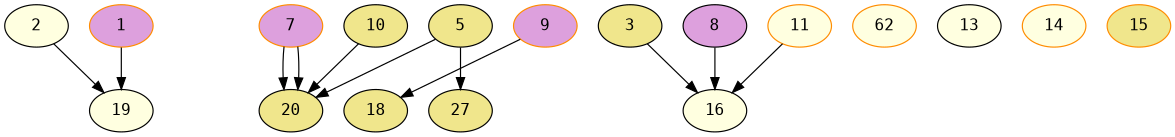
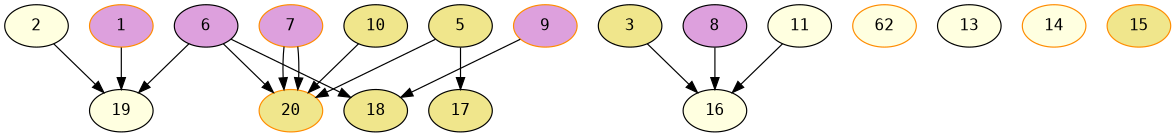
none -> (206, 26)
(800, 26) -> (800, 26)
(291, 111) -> (291, 111)
(461, 111) -> (461, 111)
